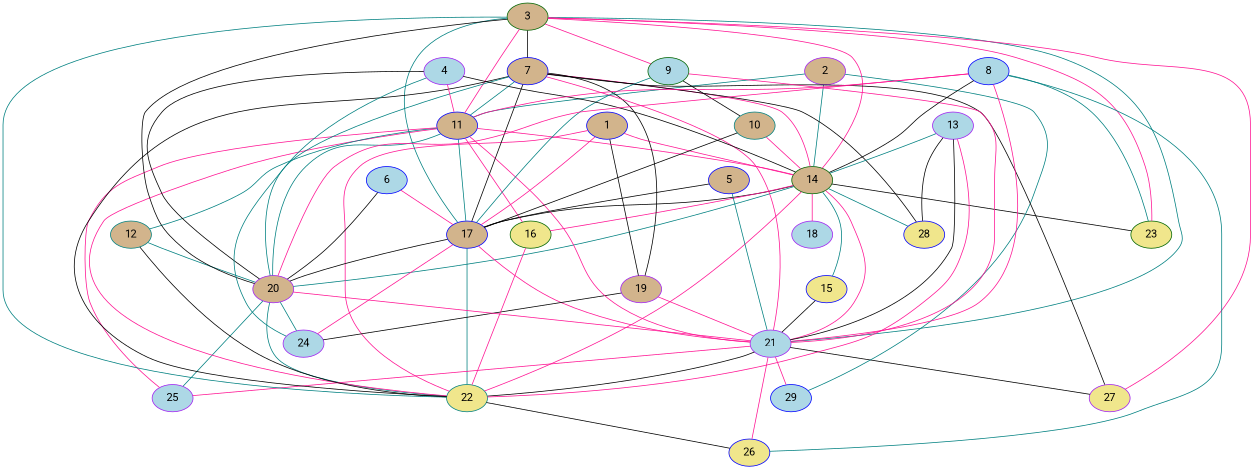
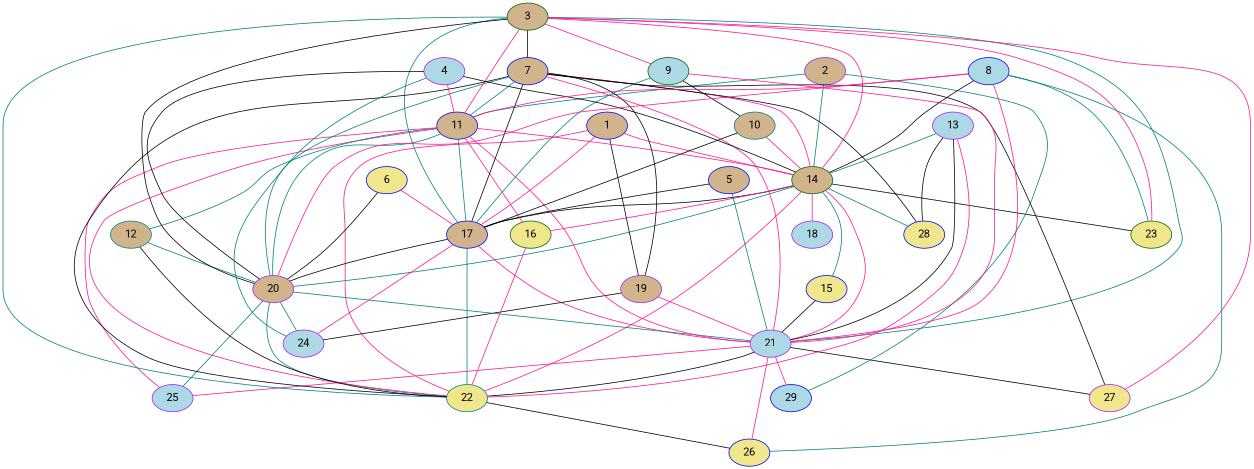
(387, 180) -> (387, 180)
(522, 316) -> (522, 316)
